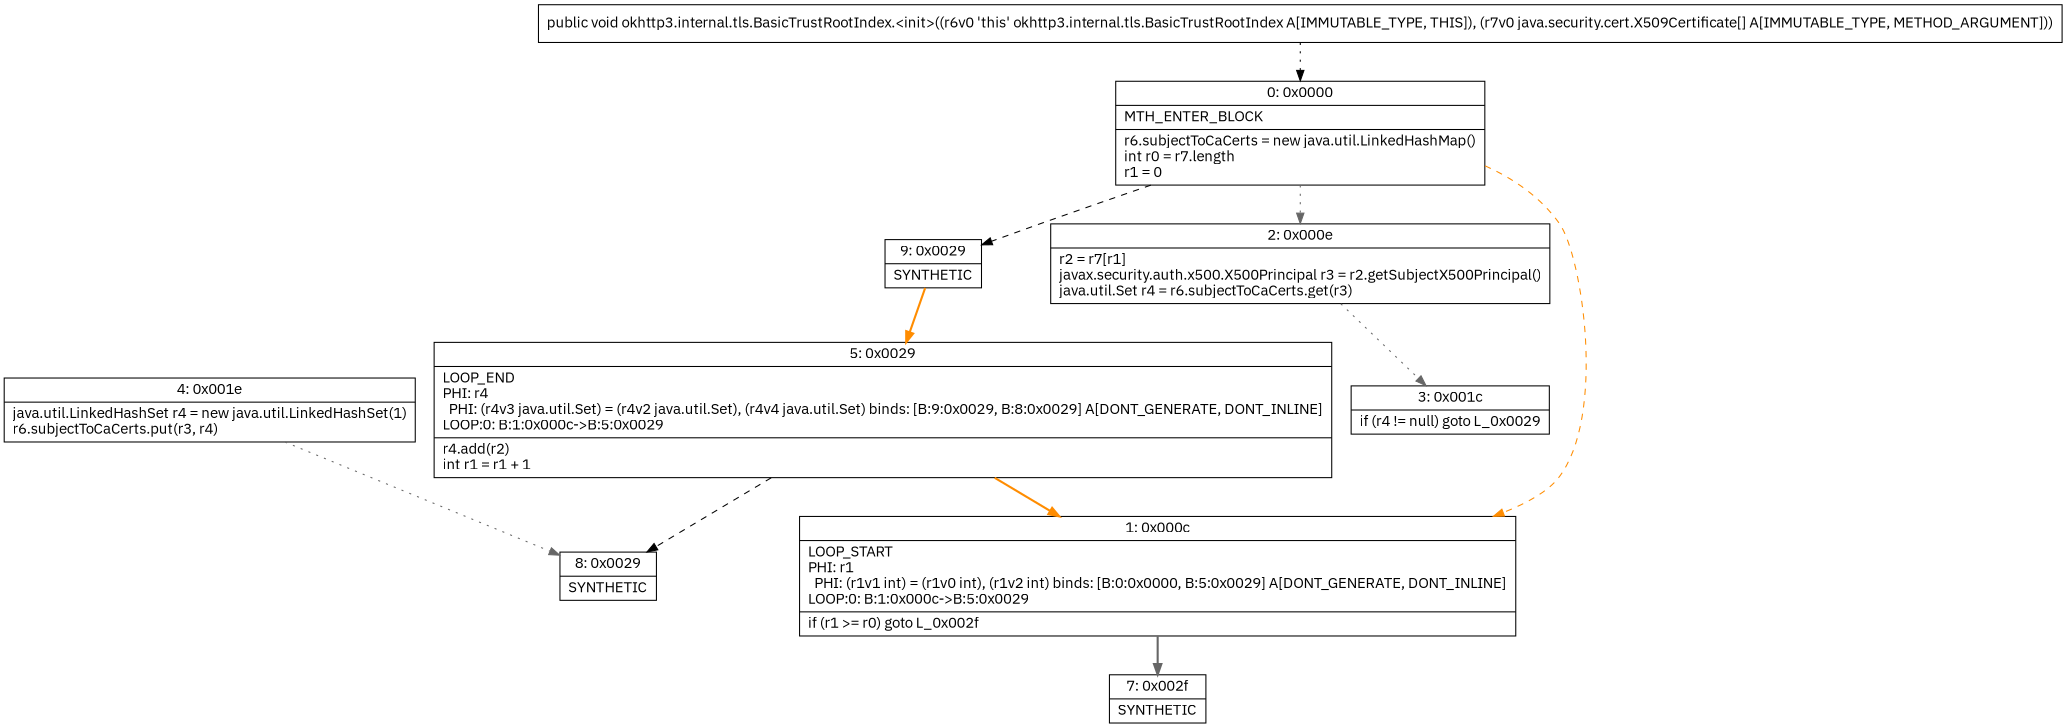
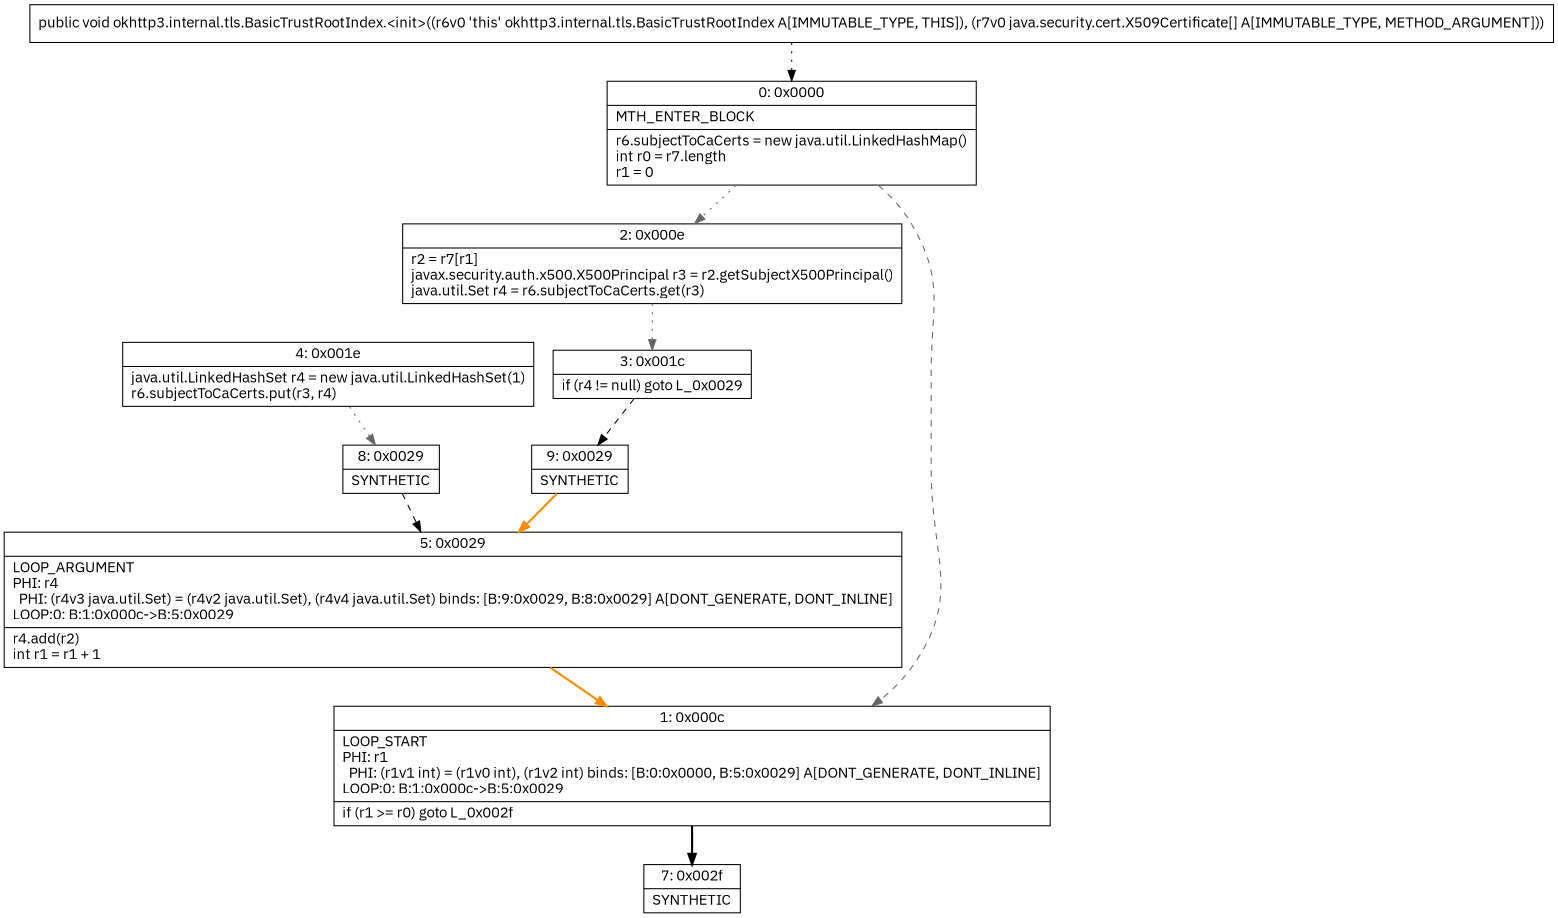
(1071, 213) -> (619, 418)
(1585, 337) -> (931, 444)
(479, 378) -> (74, 568)
(714, 512) -> (409, 508)
(1158, 650) -> (692, 840)
